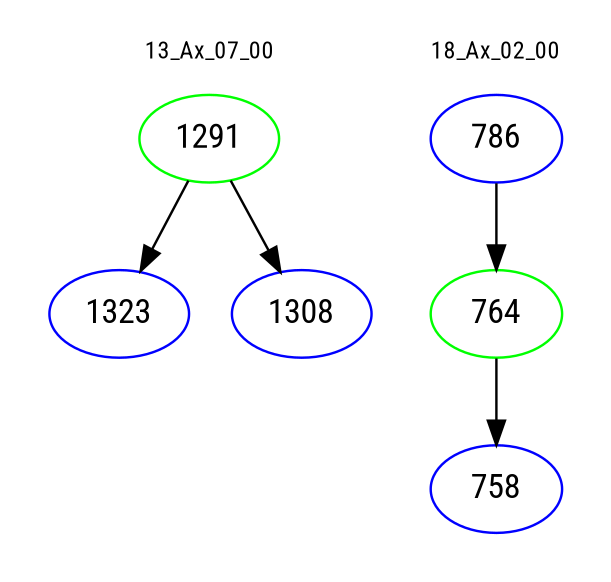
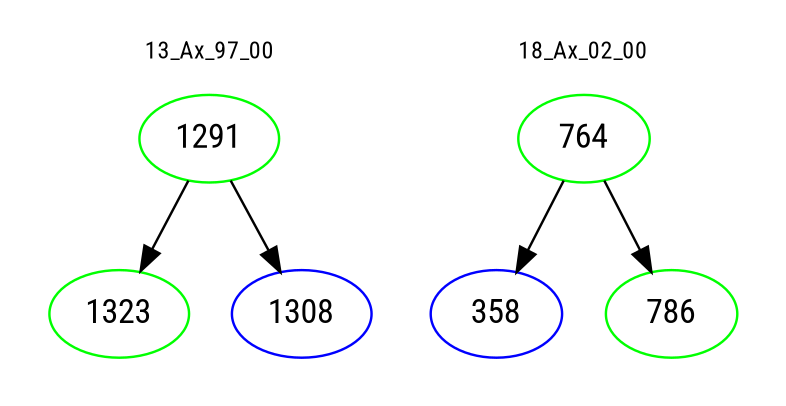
(210, 52) -> (210, 52)
(496, 139) -> (672, 314)
(496, 214) -> (622, 215)
(119, 314) -> (119, 314)
(496, 489) -> (496, 314)
